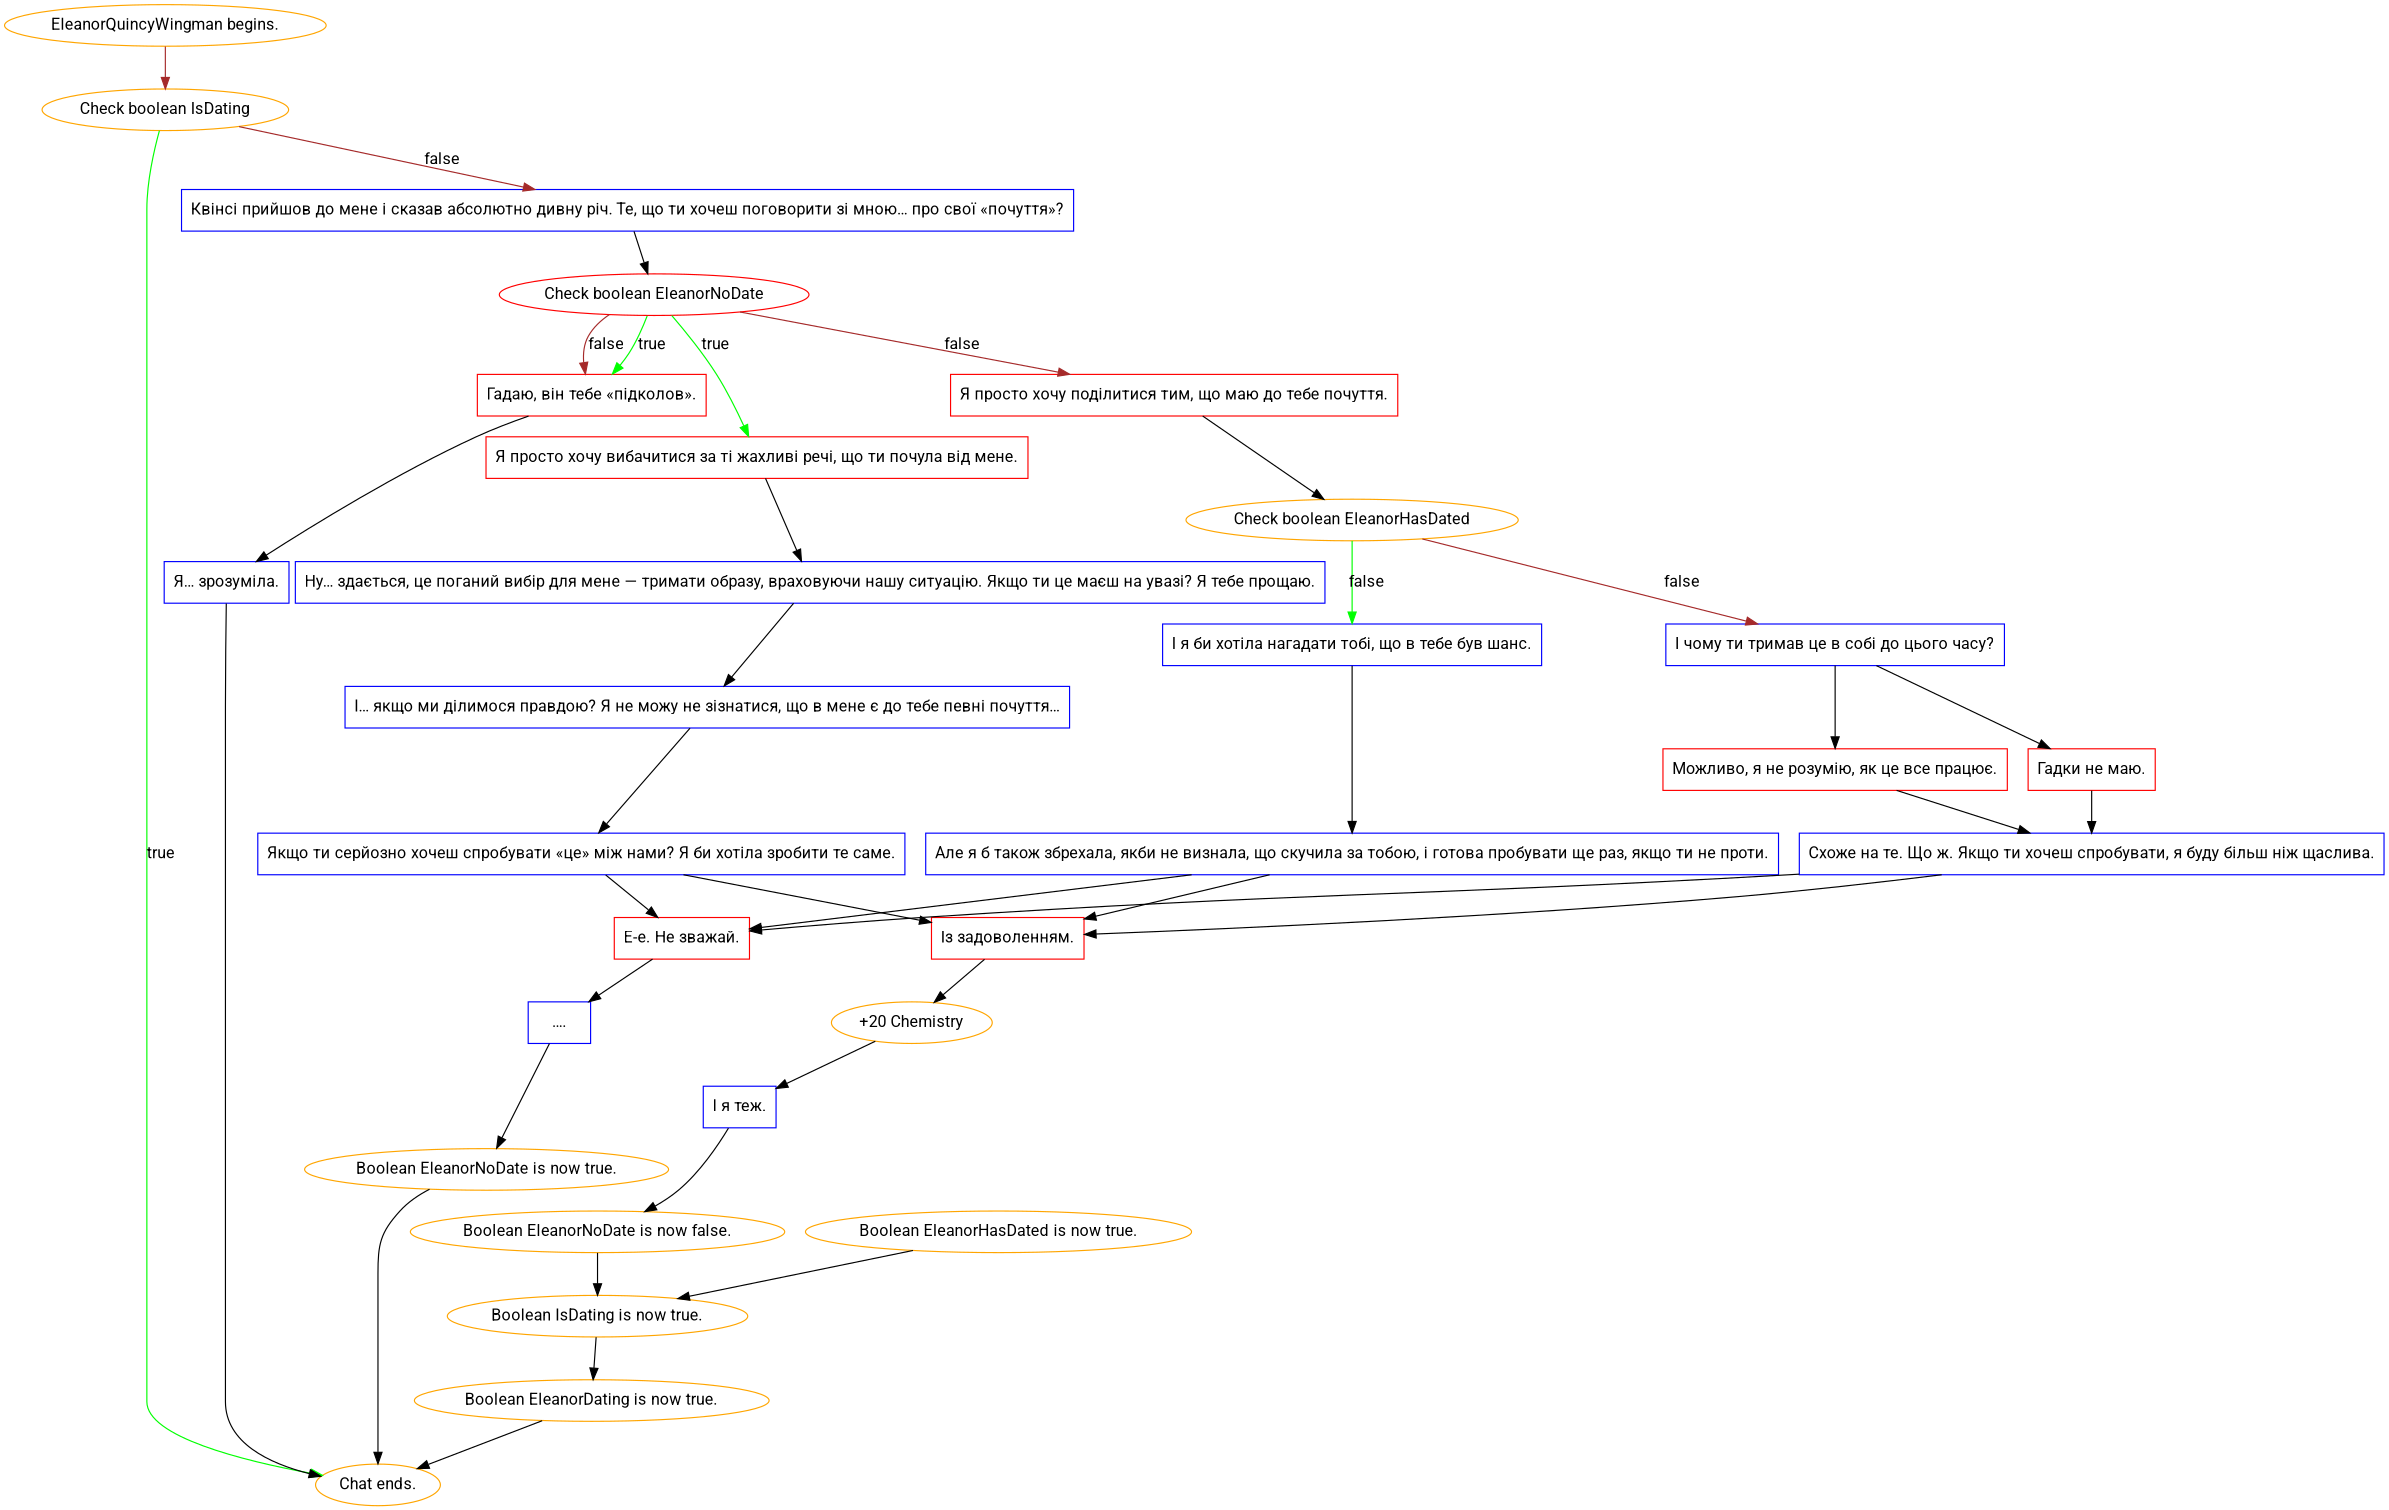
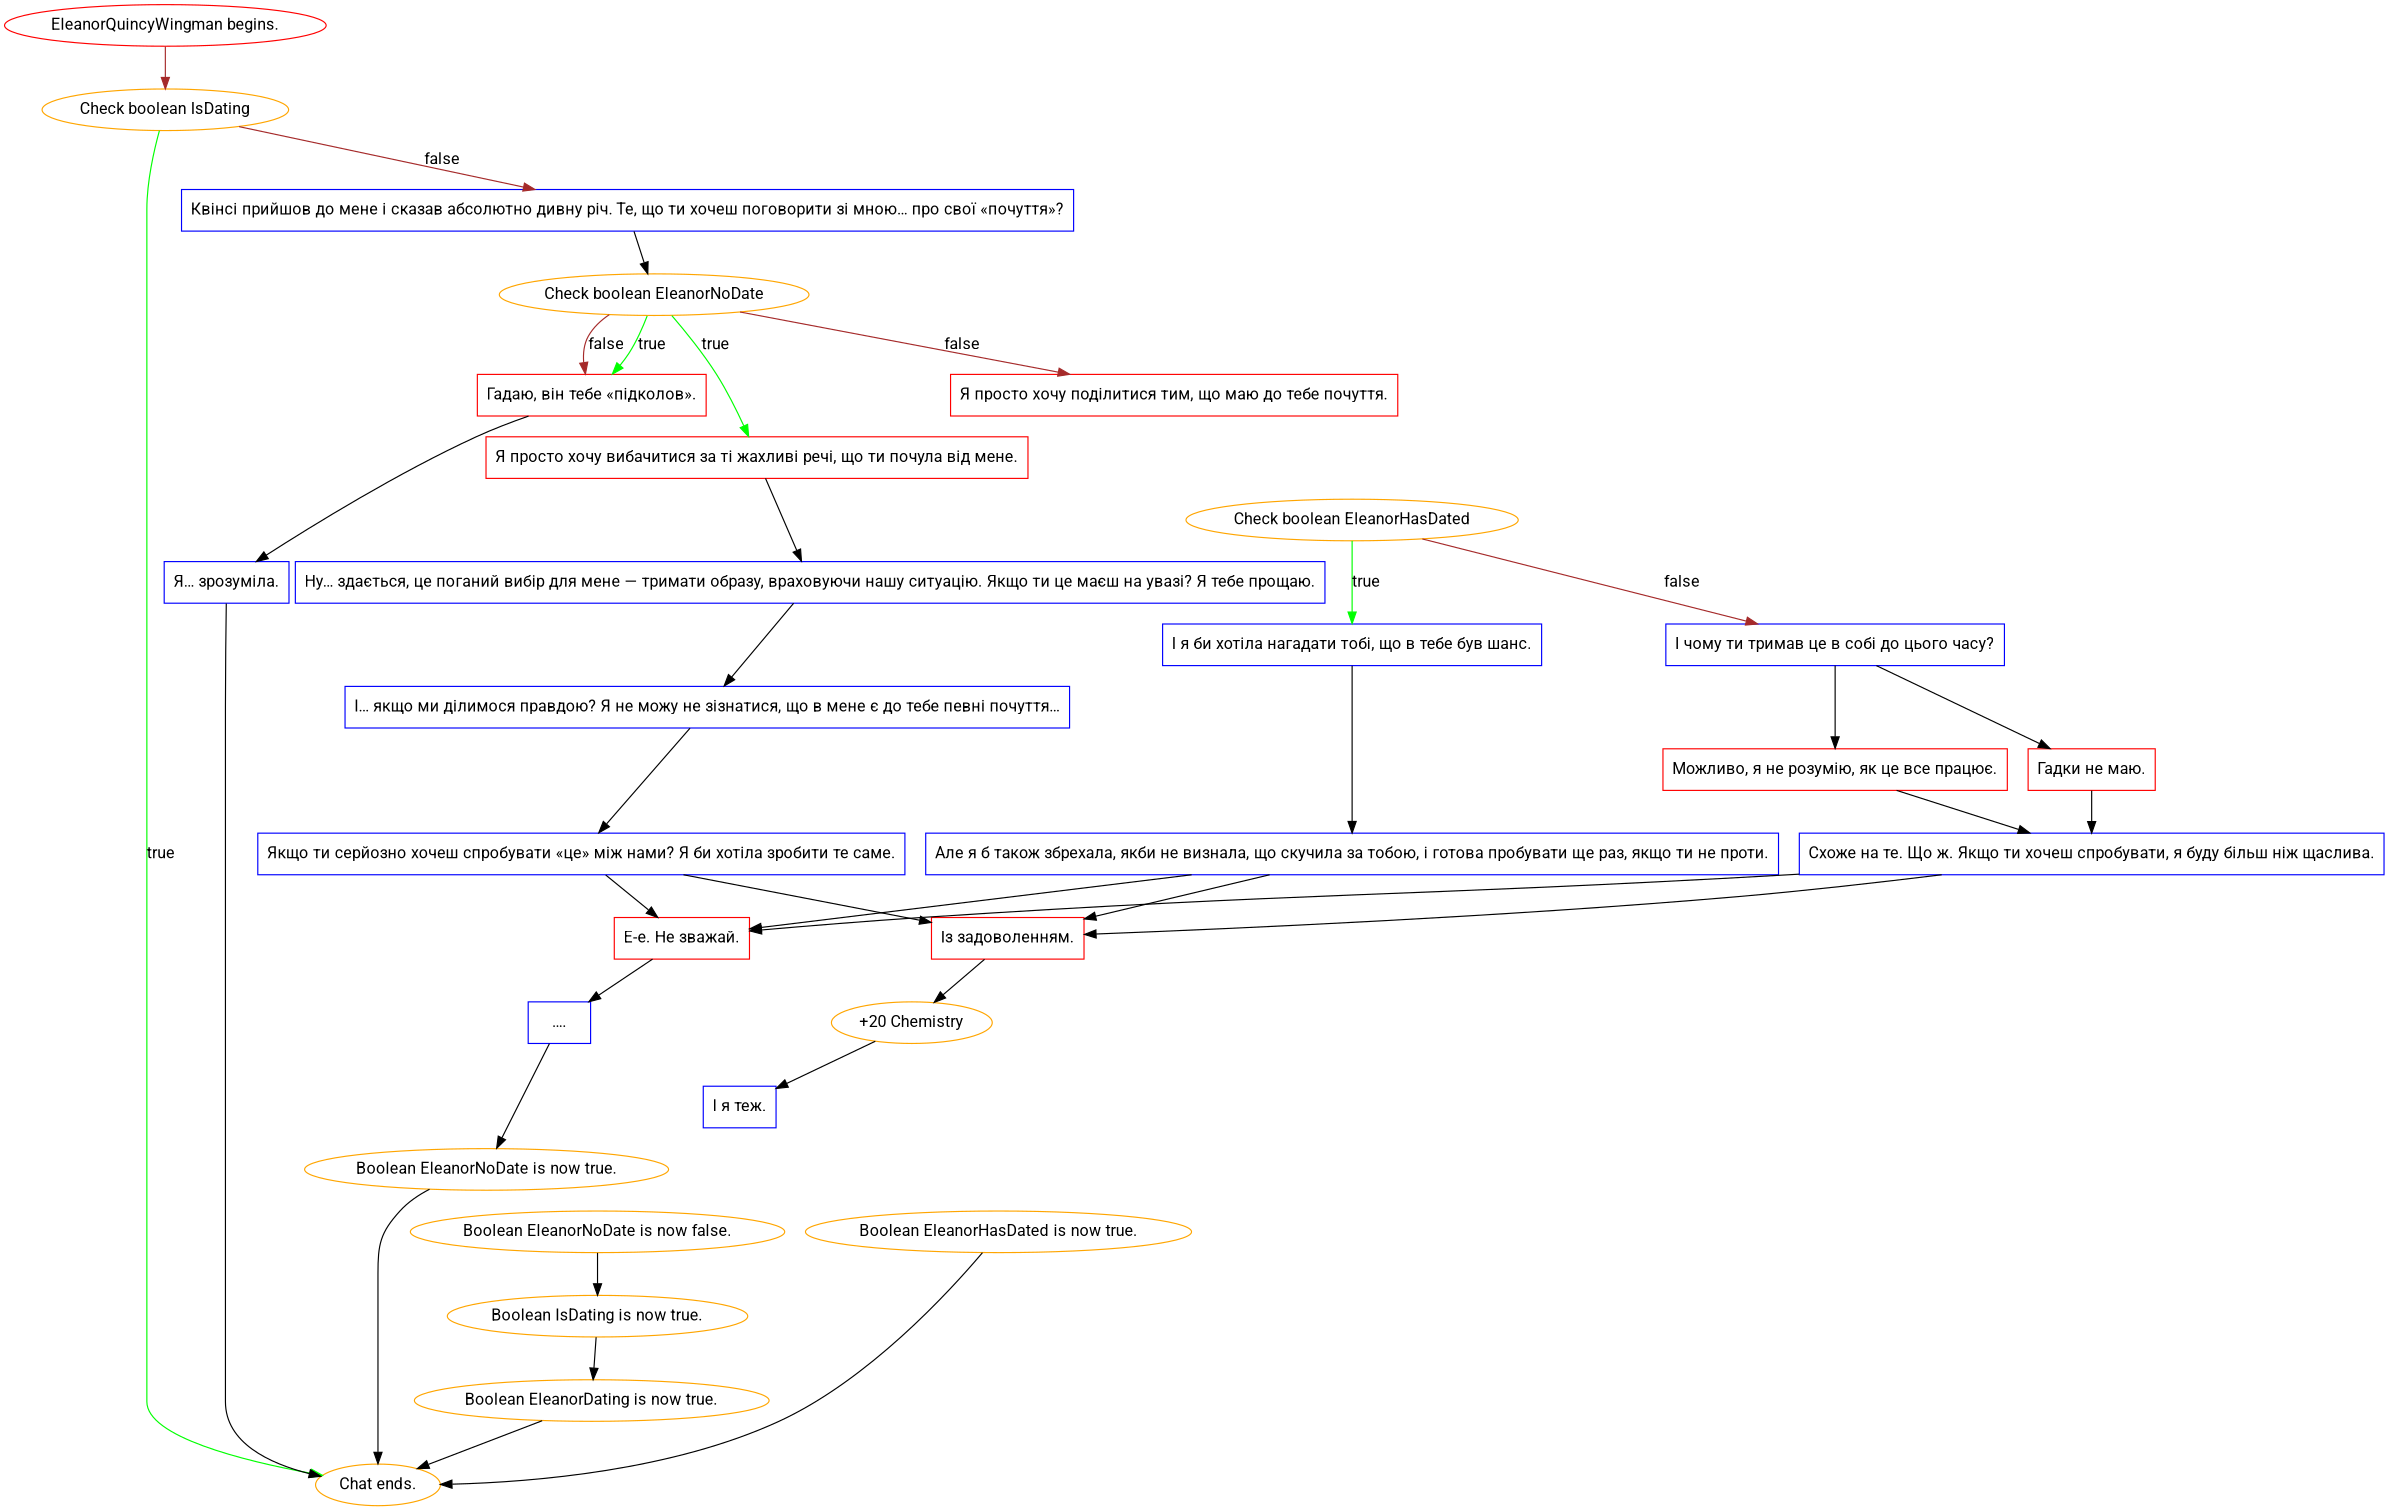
(165, 25) -> (165, 25)
(654, 295) -> (654, 295)
(1258, 454) -> none
(1367, 582) -> (1367, 582)
(697, 1172) -> none
(801, 1273) -> (747, 1434)
